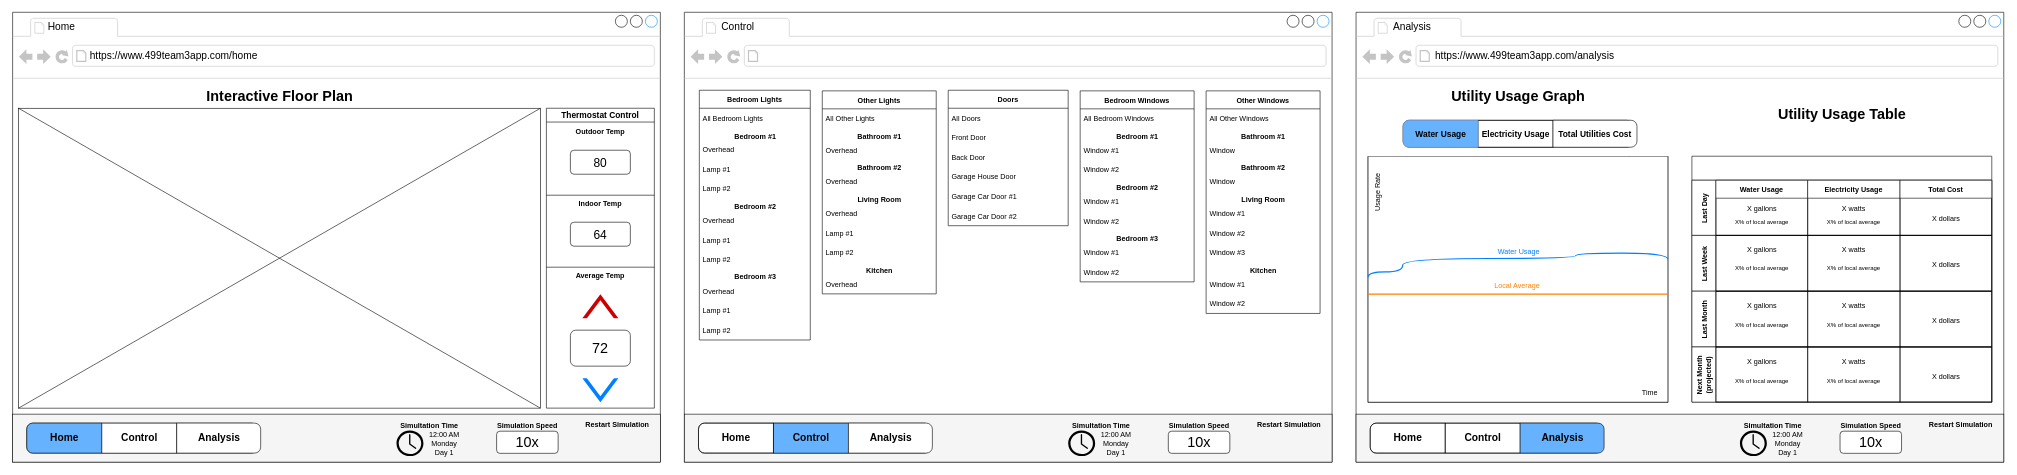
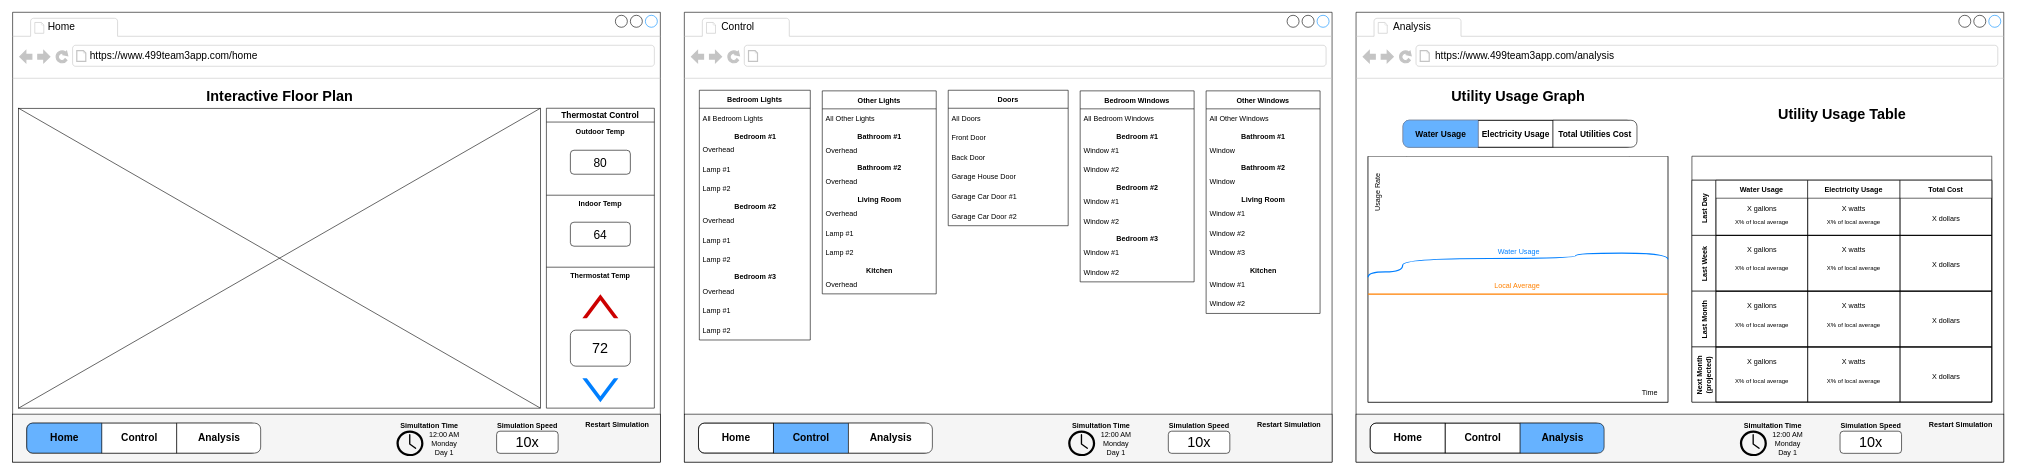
(600, 276) -> (600, 276)
